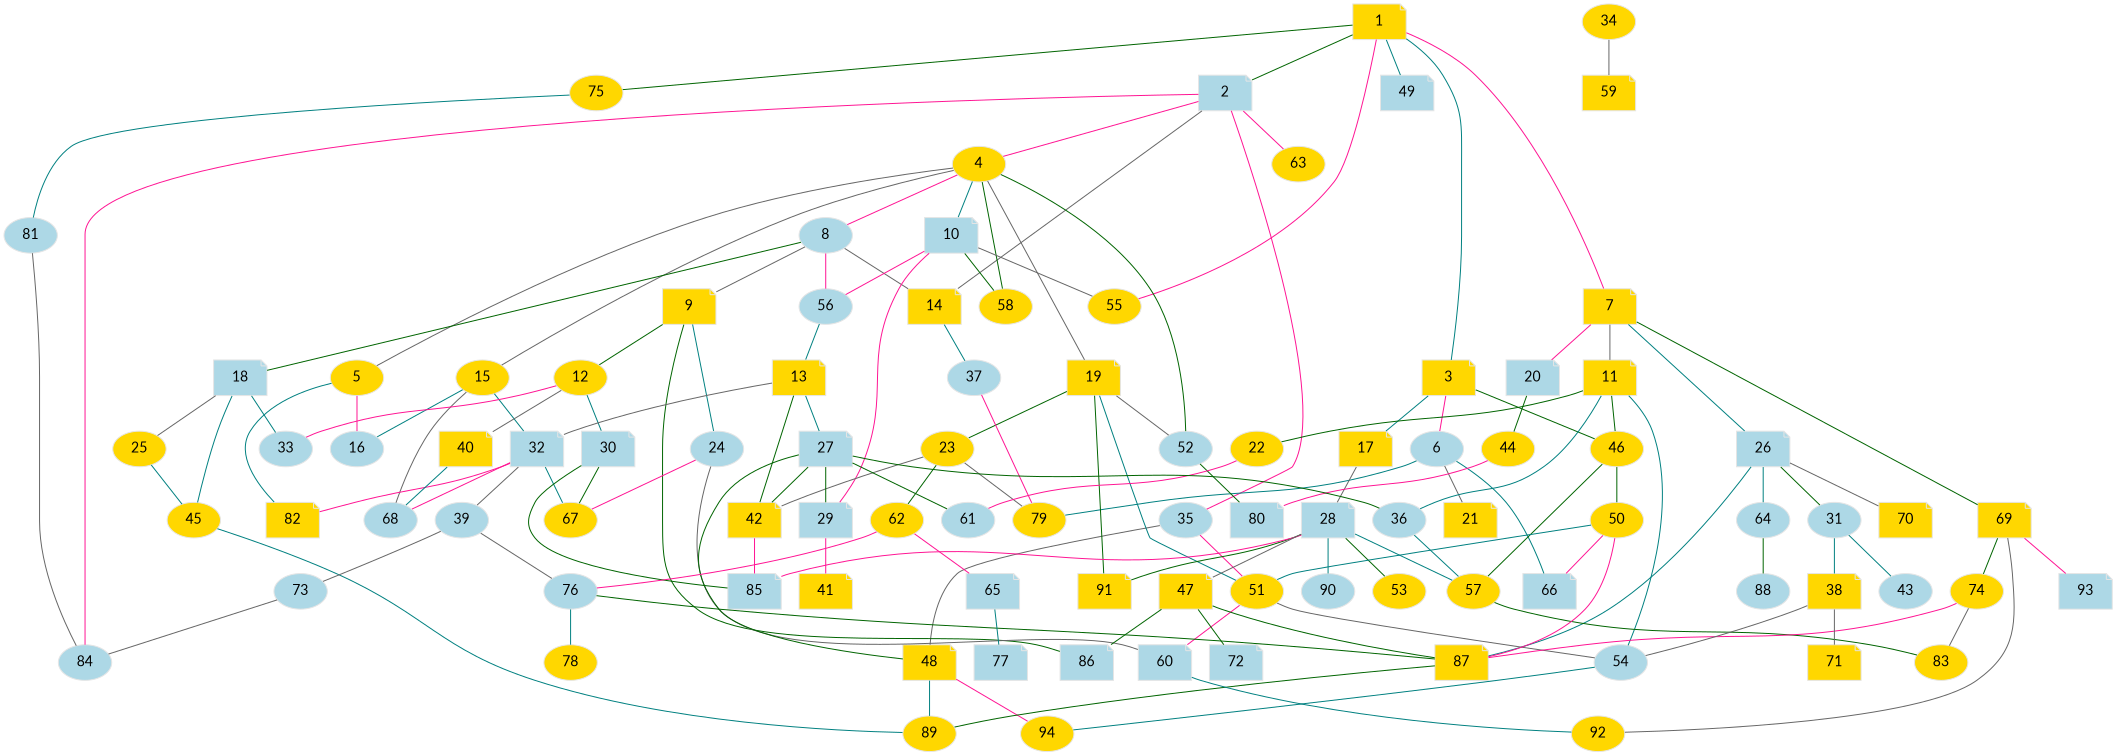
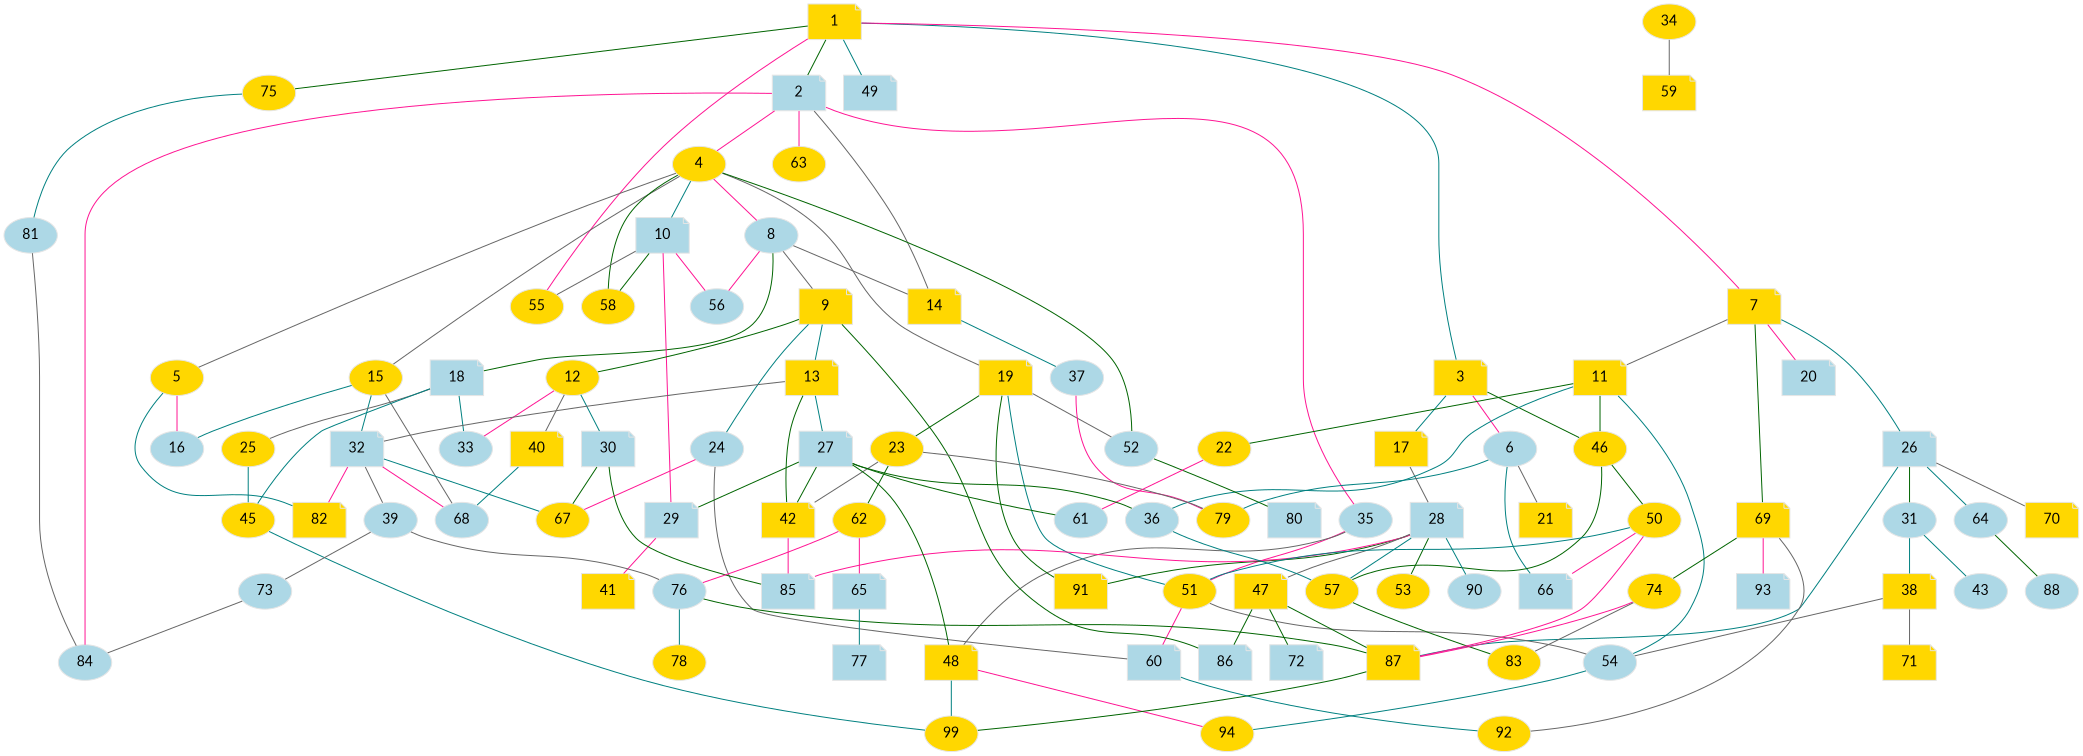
(813, 342) -> (819, 342)
(1508, 449) -> none
(930, 734) -> (951, 734)
